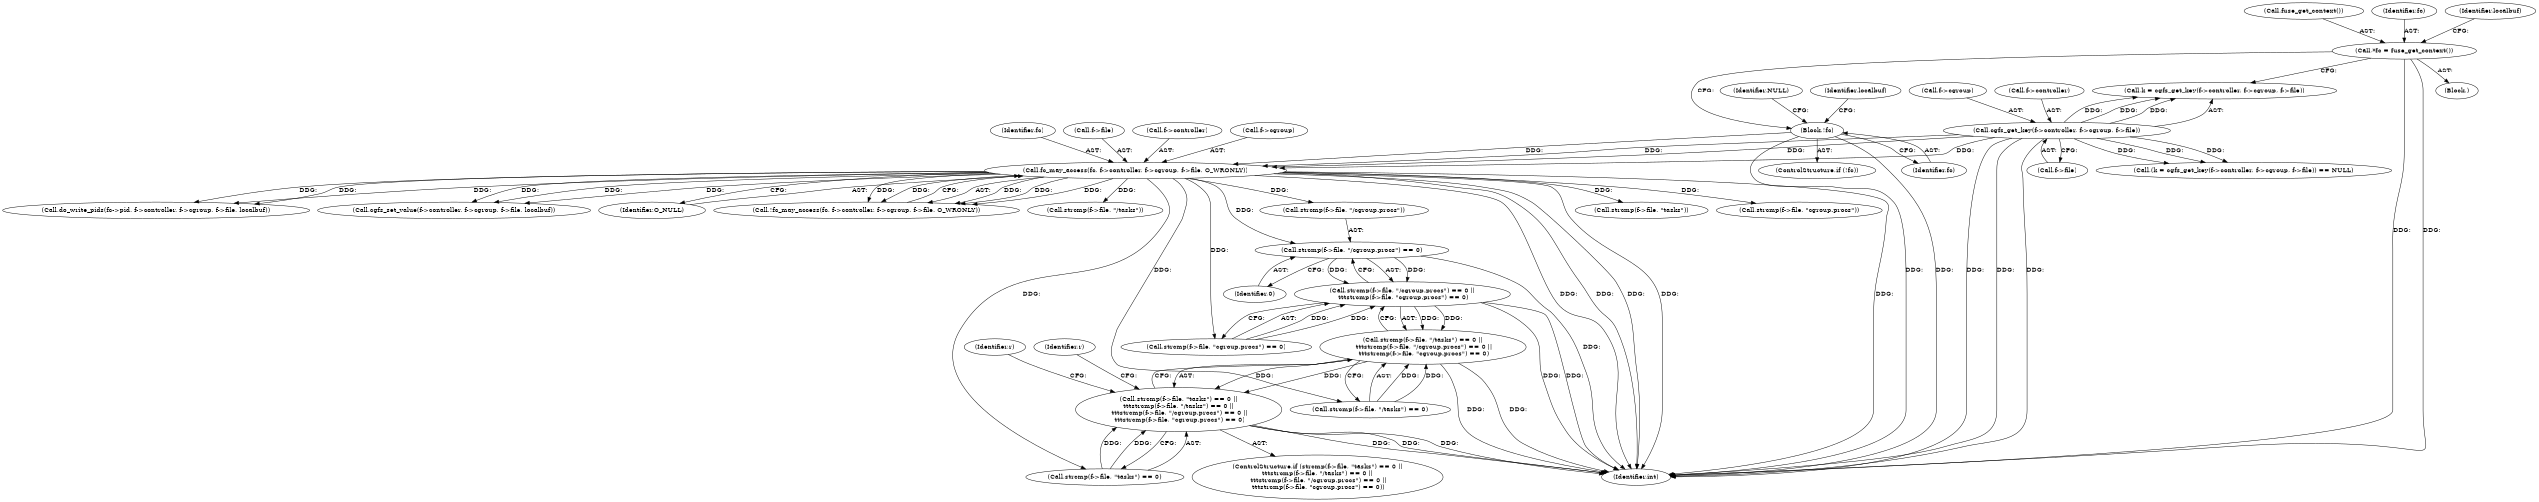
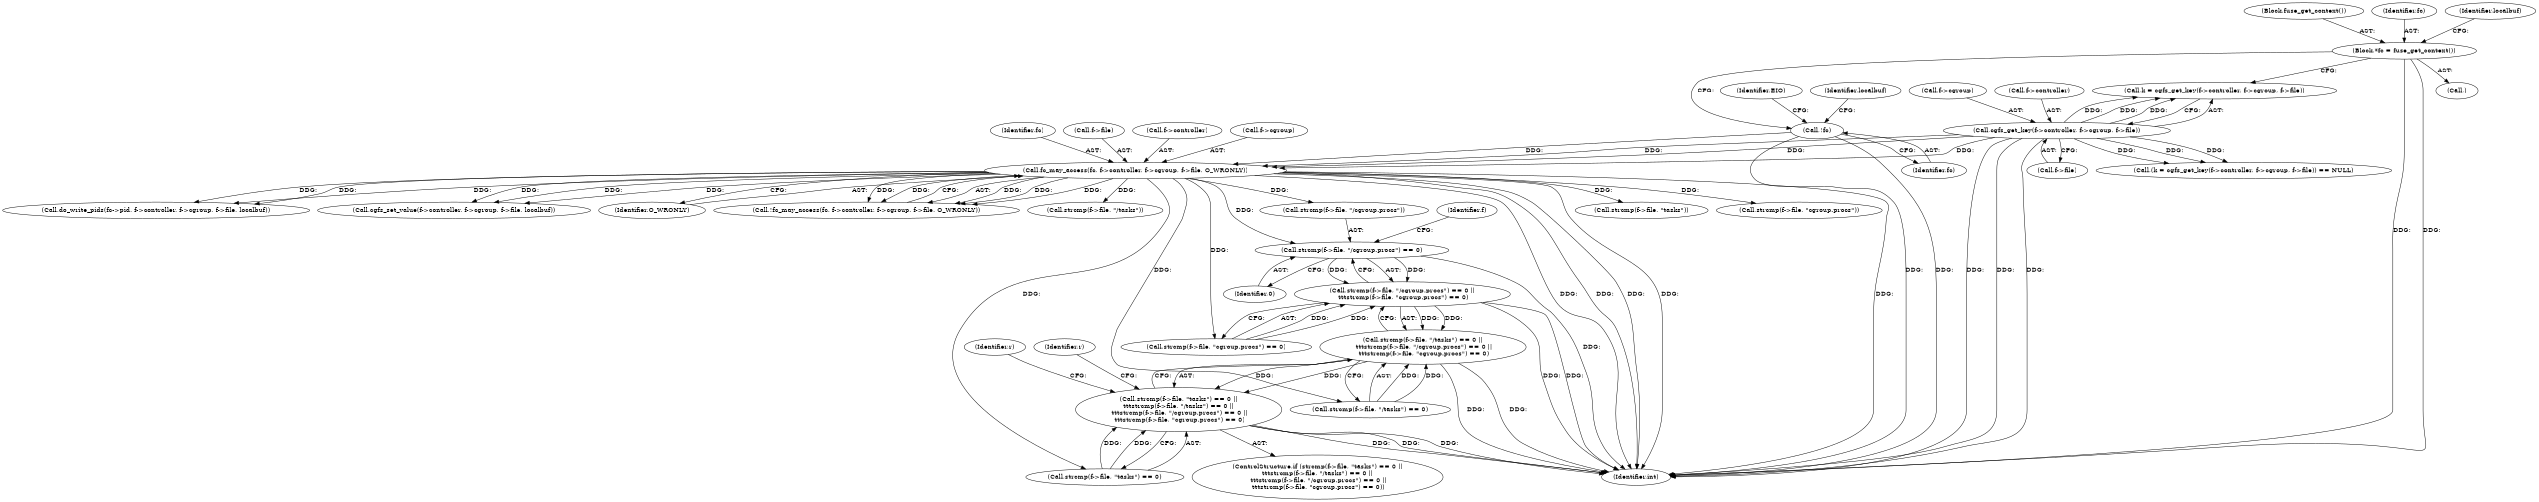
(2304, 11) -> (2304, 11)
(2404, 51) -> (2404, 51)
(1761, 91) -> (1761, 91)
(2457, 91) -> (2457, 91)
none -> (2168, 115)
(1817, 131) -> (1817, 131)
(1817, 170) -> none
(652, 210) -> (652, 210)
none -> (1467, 210)
